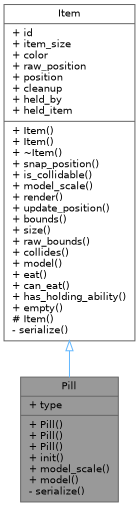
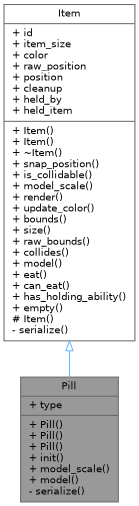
(61, 208) -> (53, 208)
